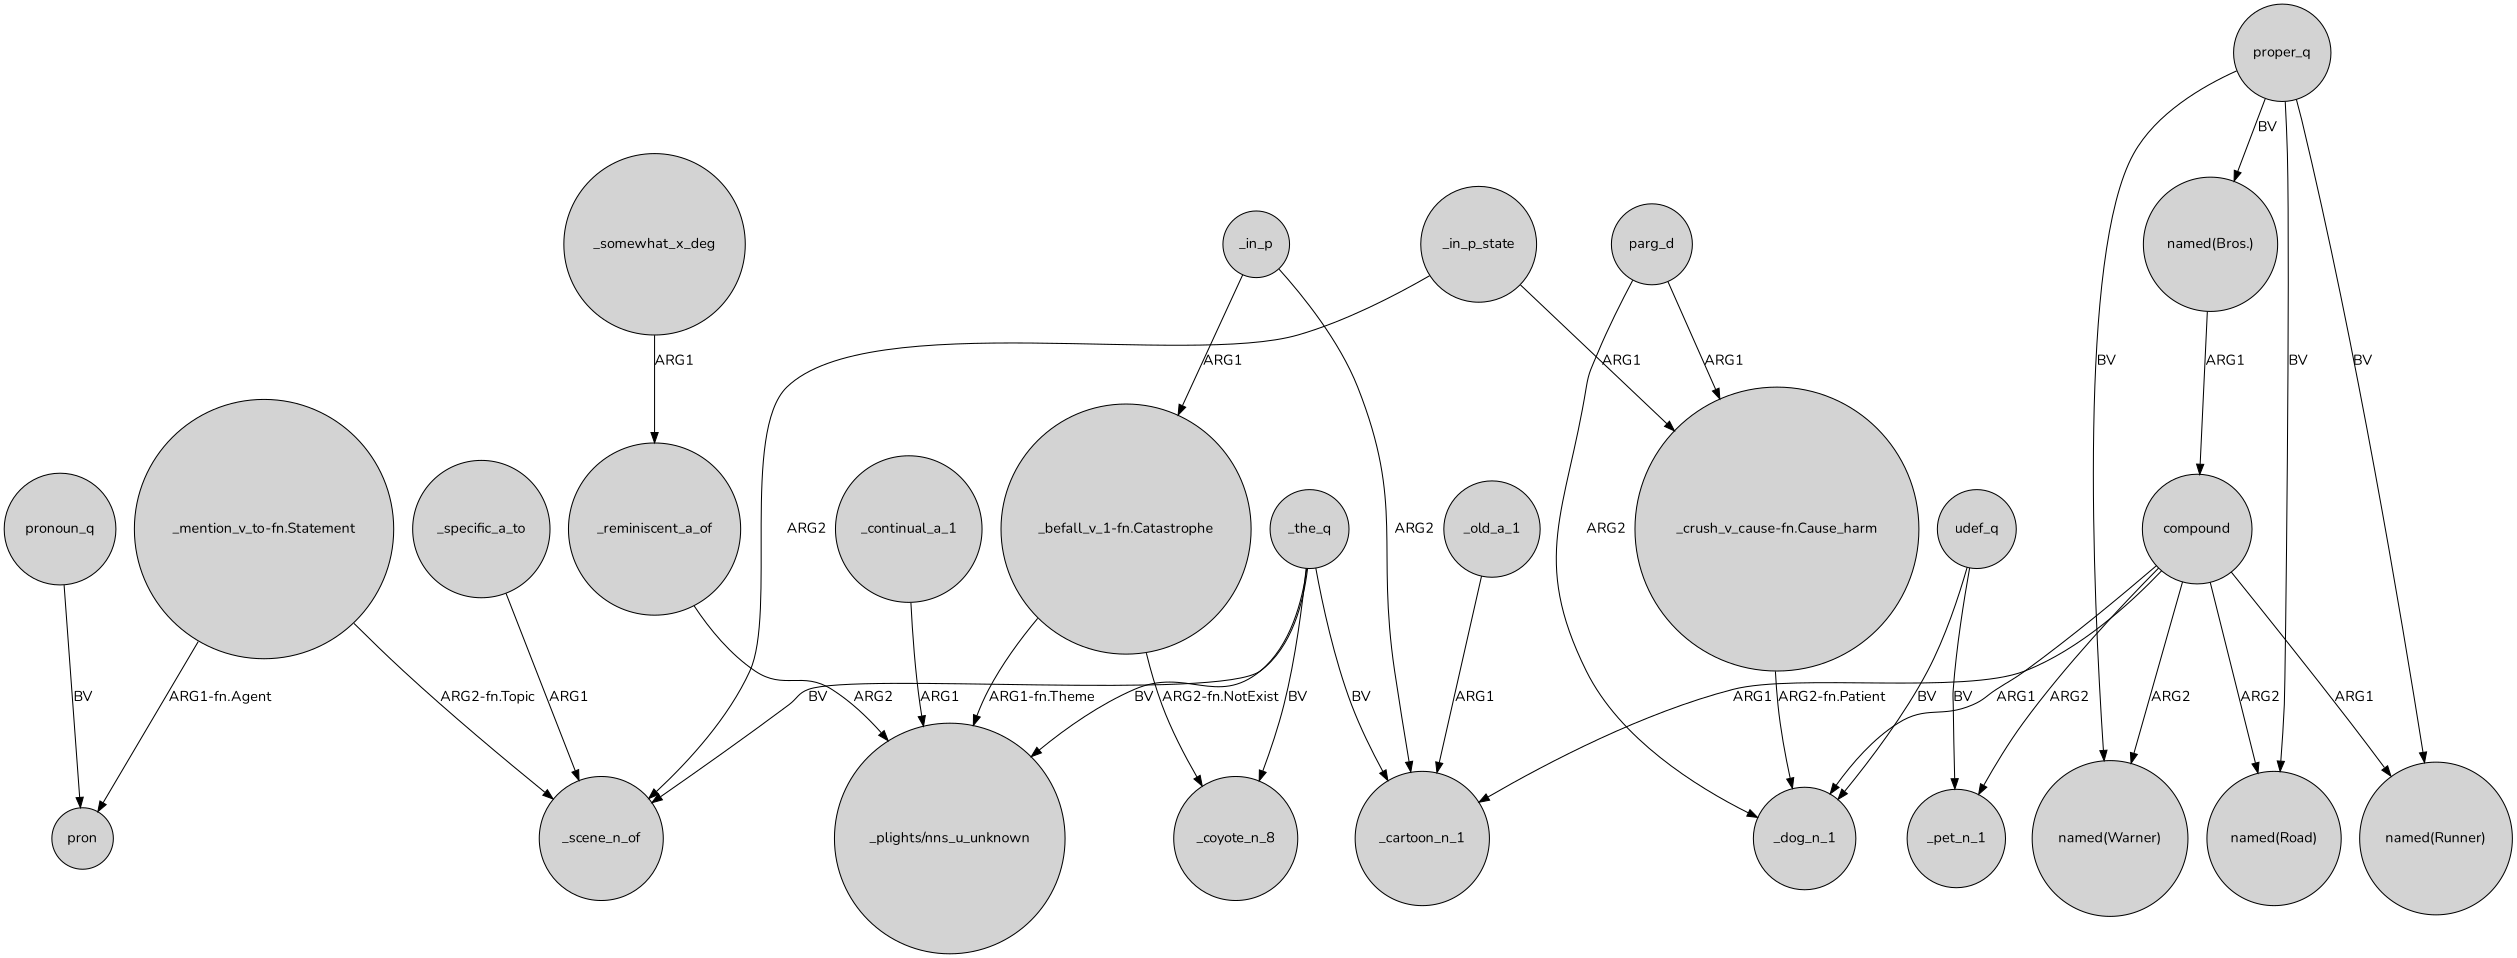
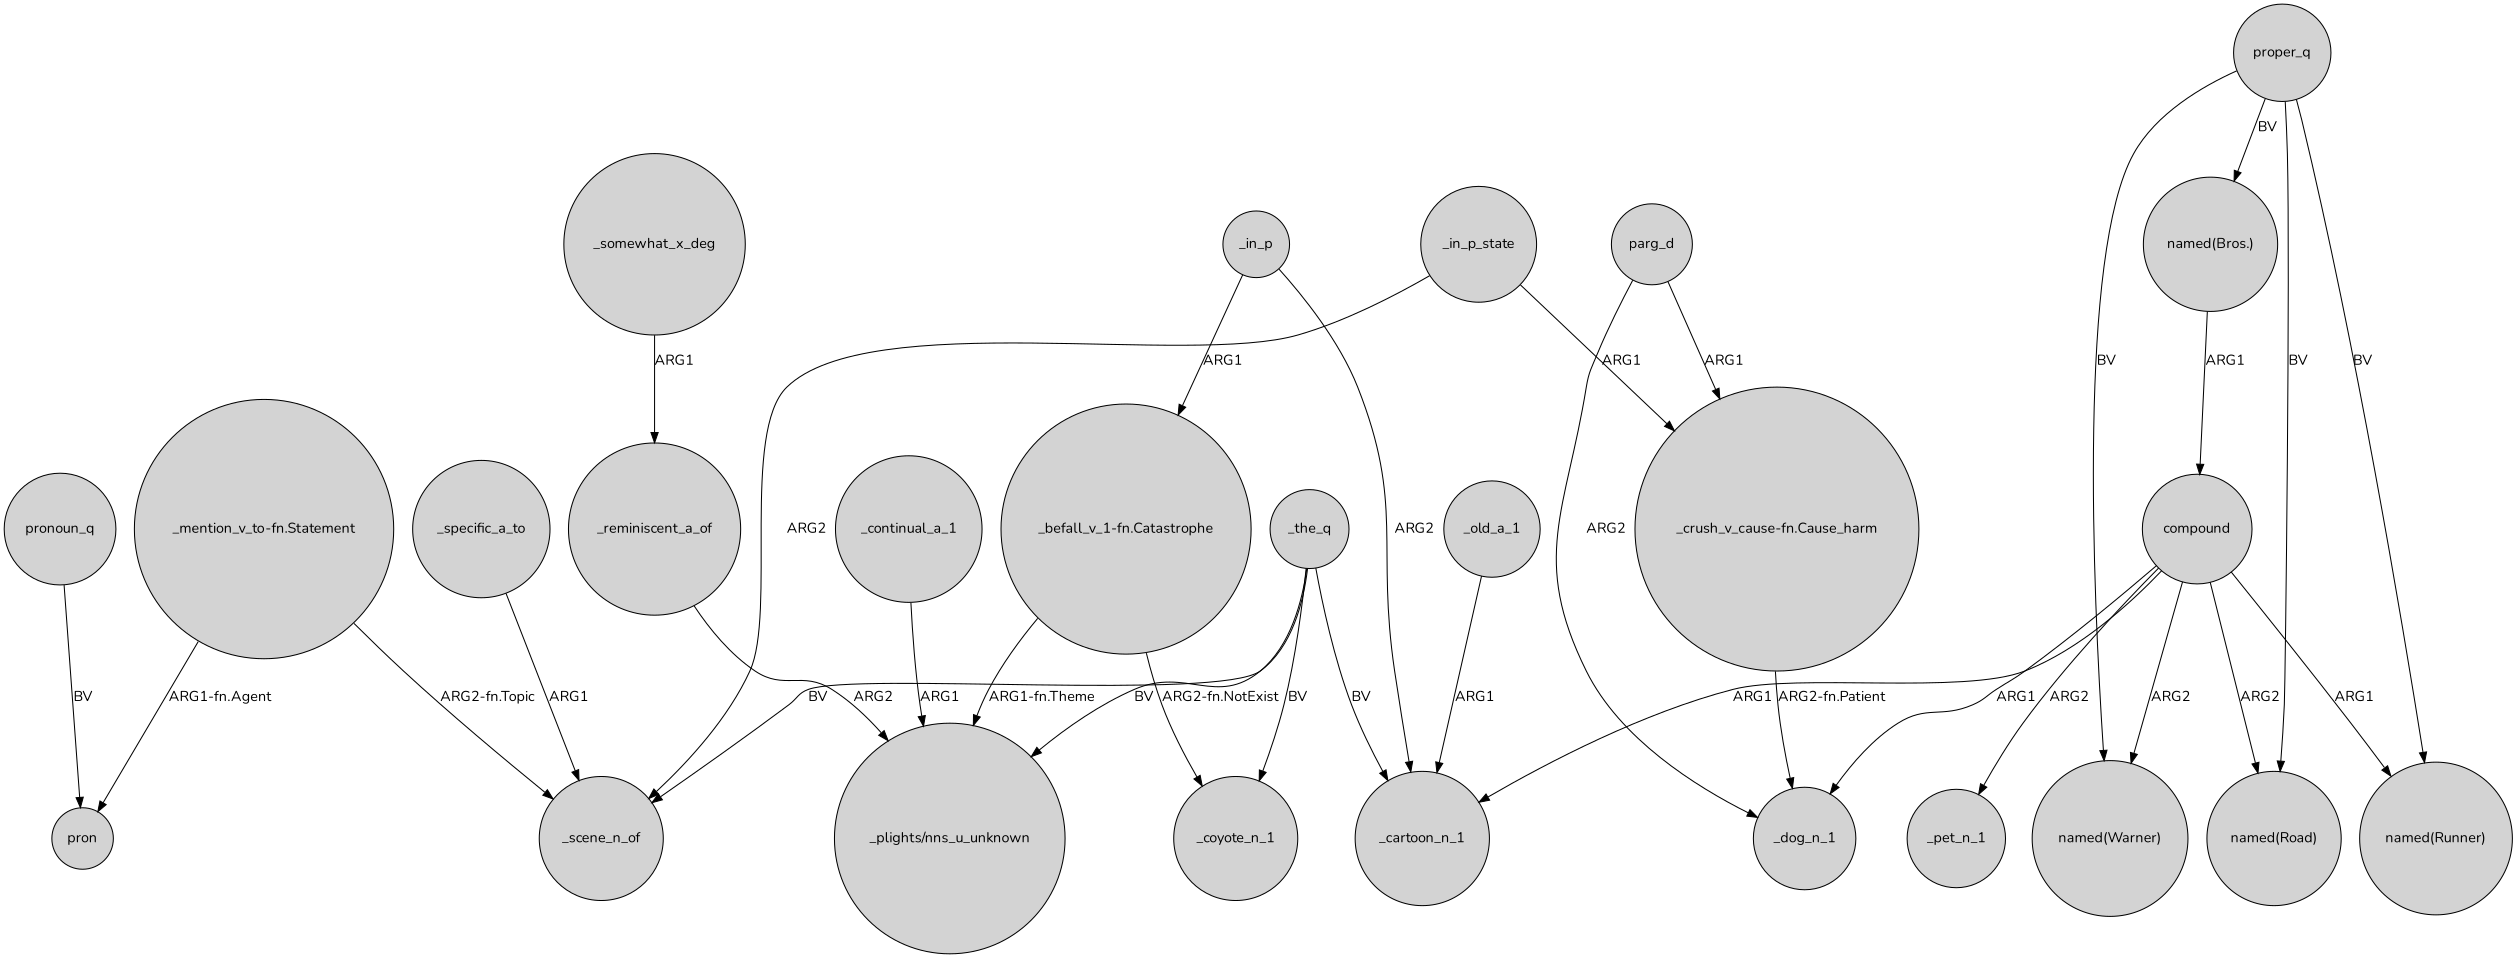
(1977, 529) -> none
(1236, 839) -> (1236, 839)
